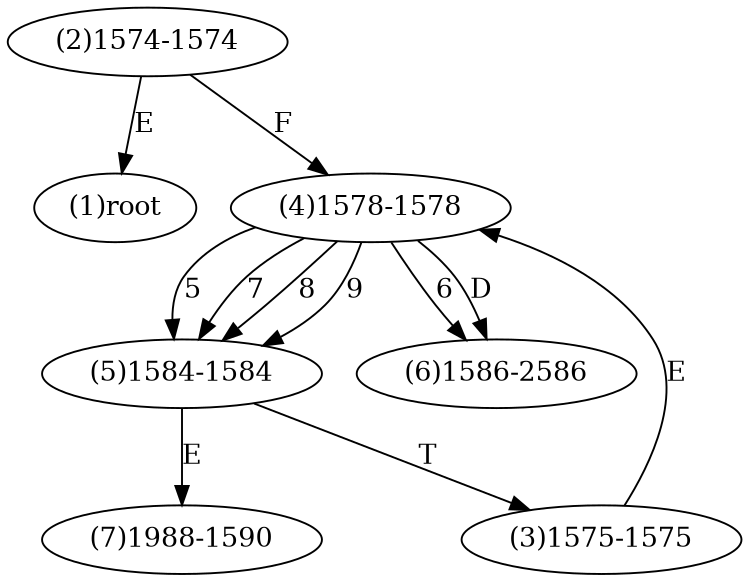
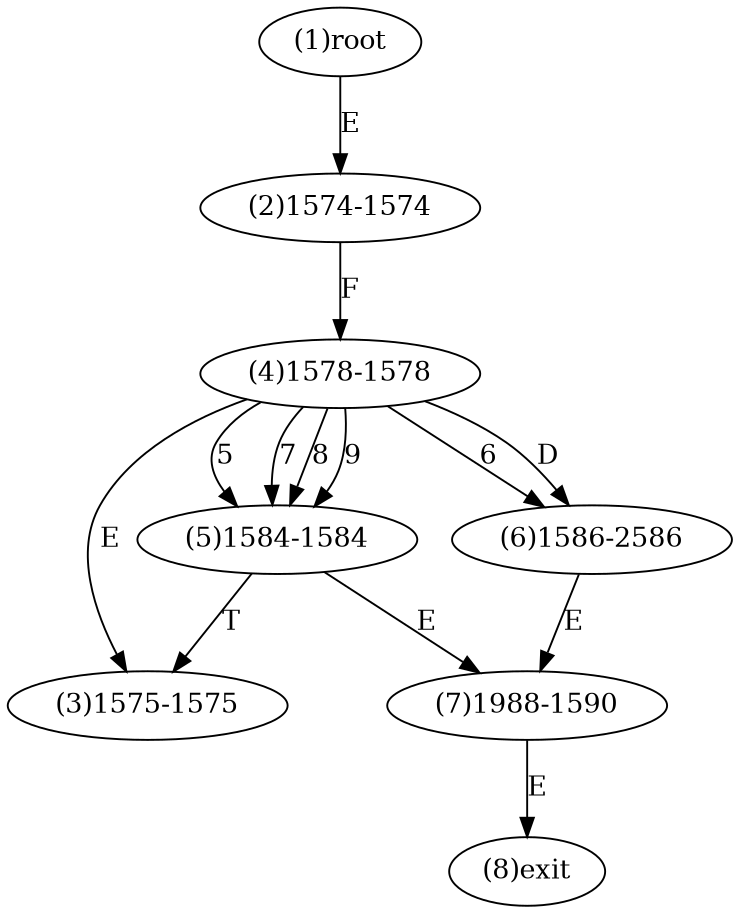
(133, 115) -> (340, 115)
(649, 334) -> (108, 494)
none -> (563, 613)
none -> (527, 871)
